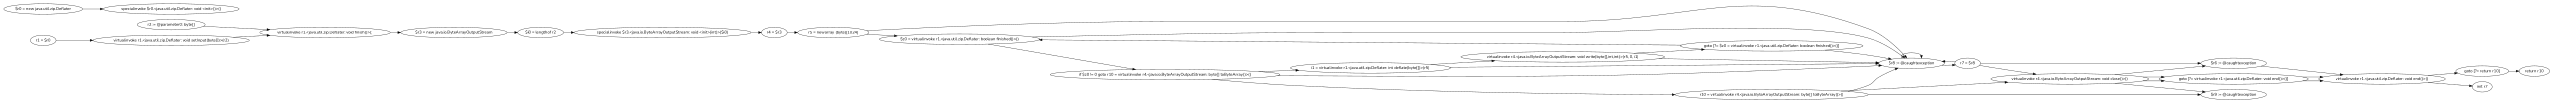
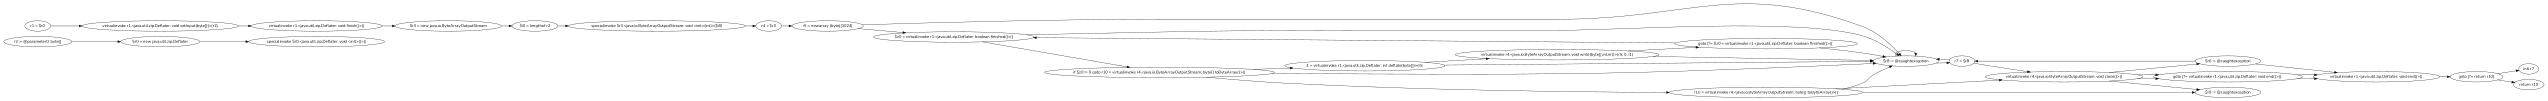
(235, 28) -> (95, 42)
(2089, 63) -> (2086, 61)
(2449, 84) -> (2507, 72)
